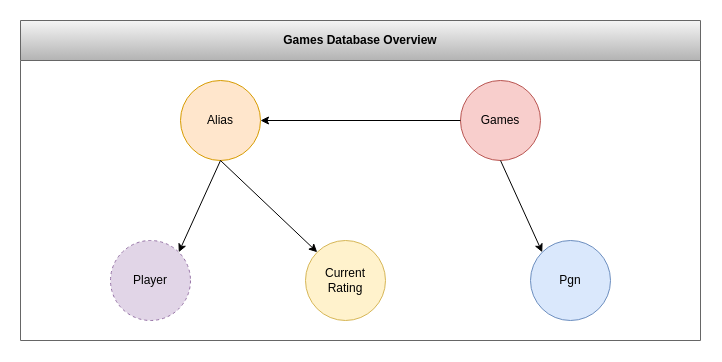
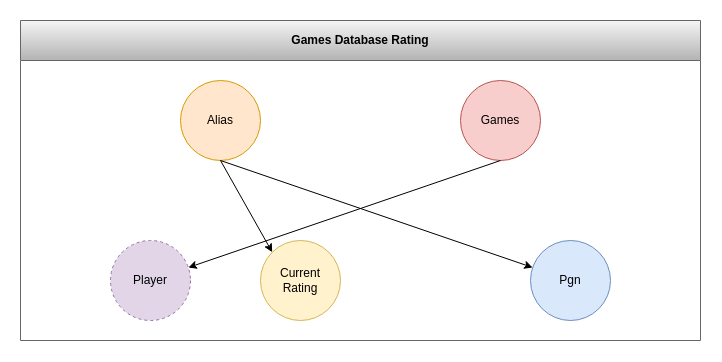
(361, 41) -> (361, 41)
(364, 121) -> none
(520, 203) -> (348, 213)
(201, 204) -> (376, 214)
(346, 281) -> (301, 281)
